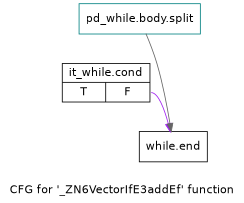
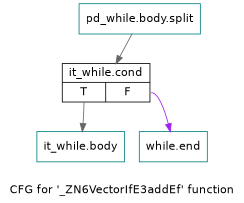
(161, 78) -> (126, 45)
none -> (81, 147)
(173, 147) -> (173, 147)
